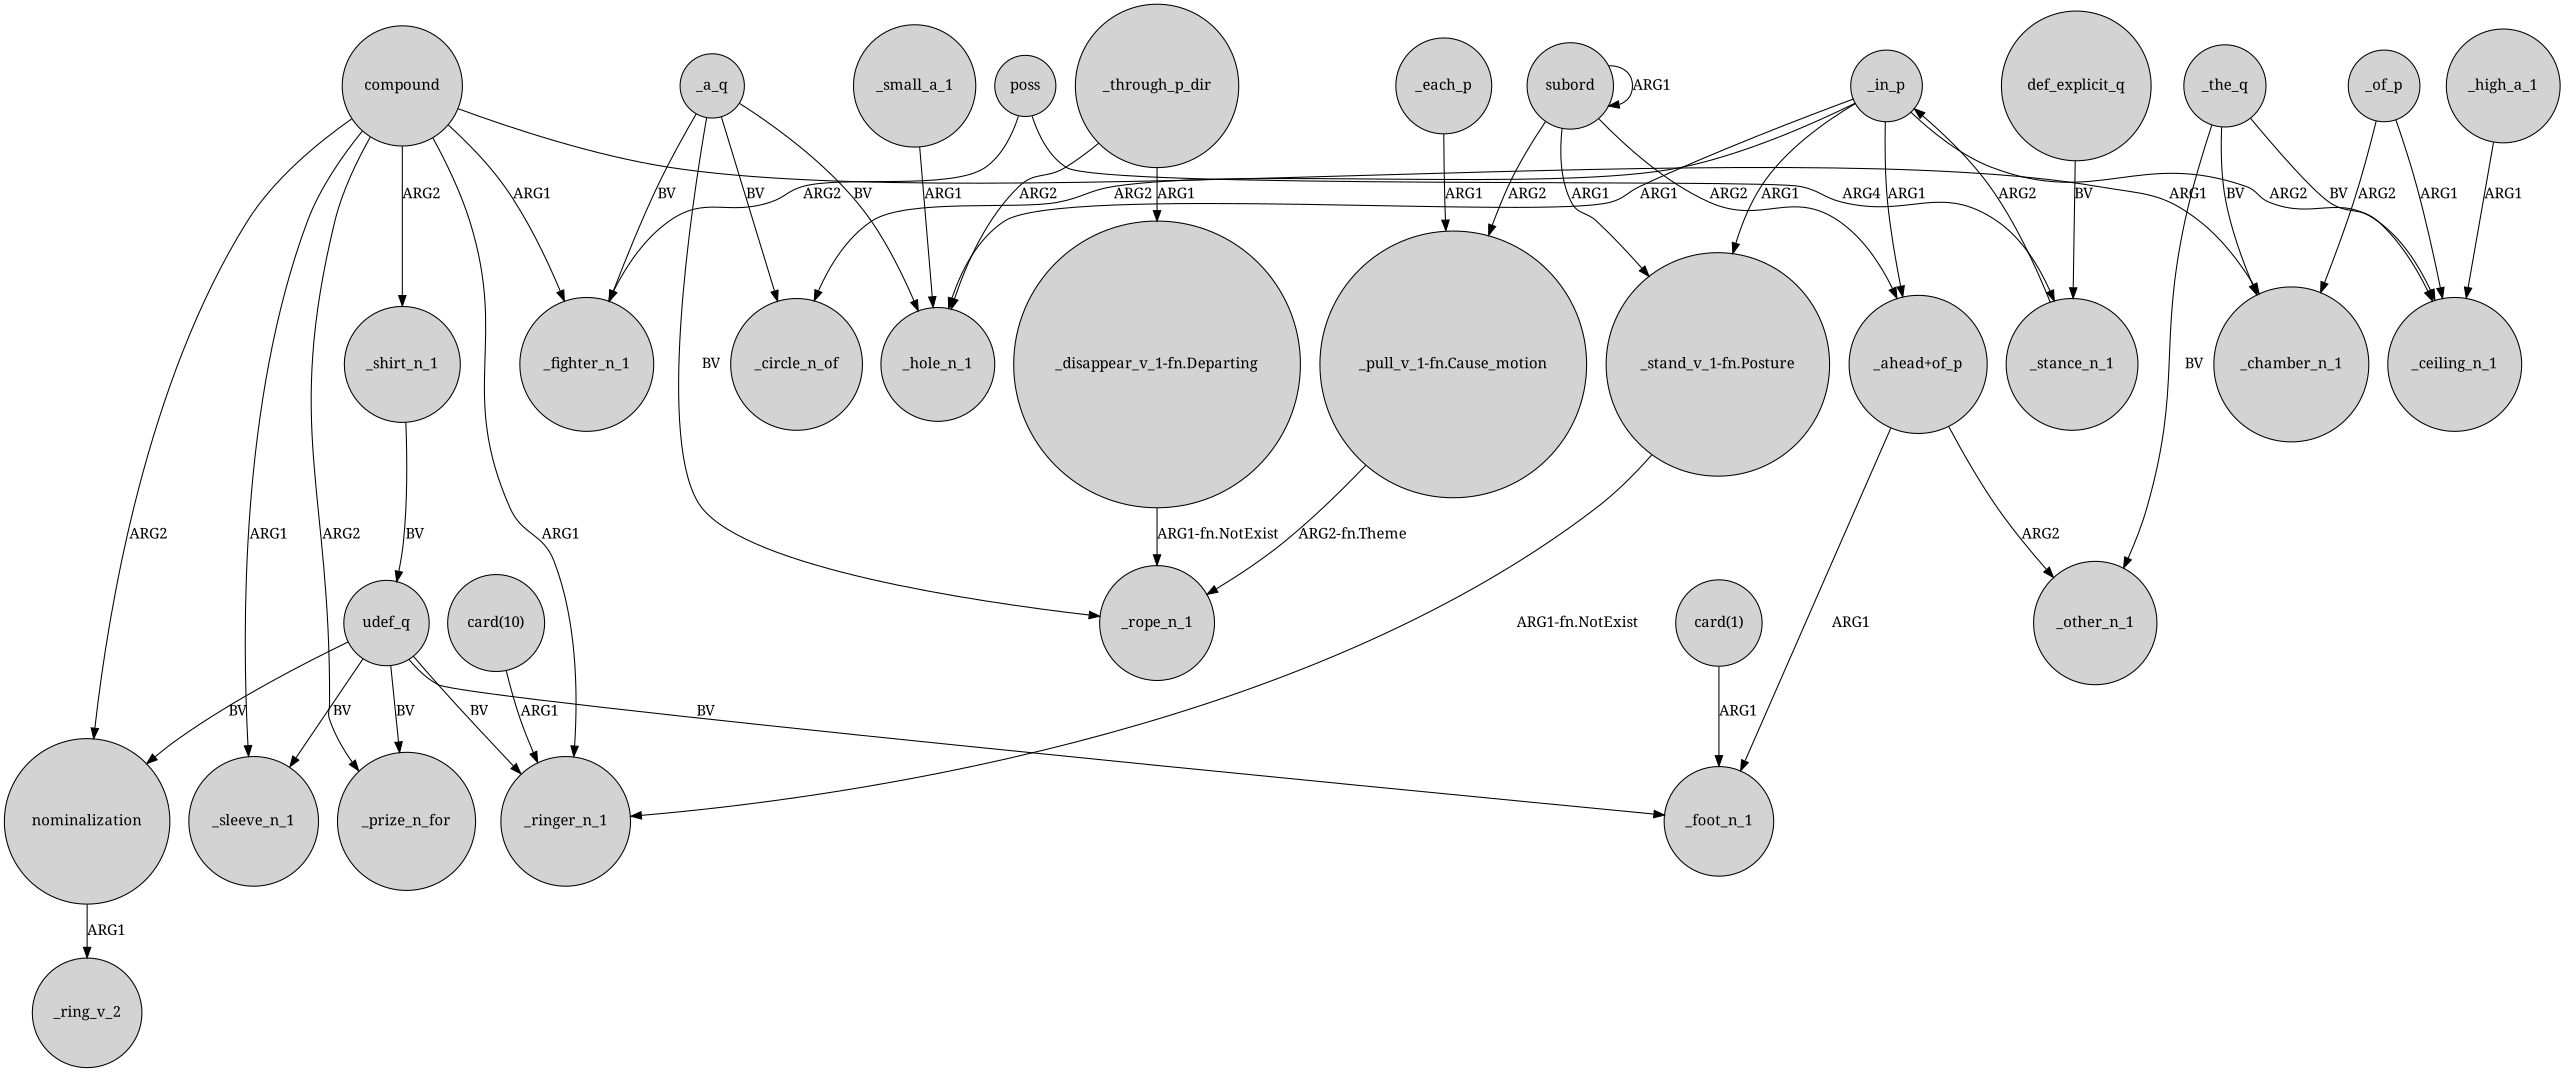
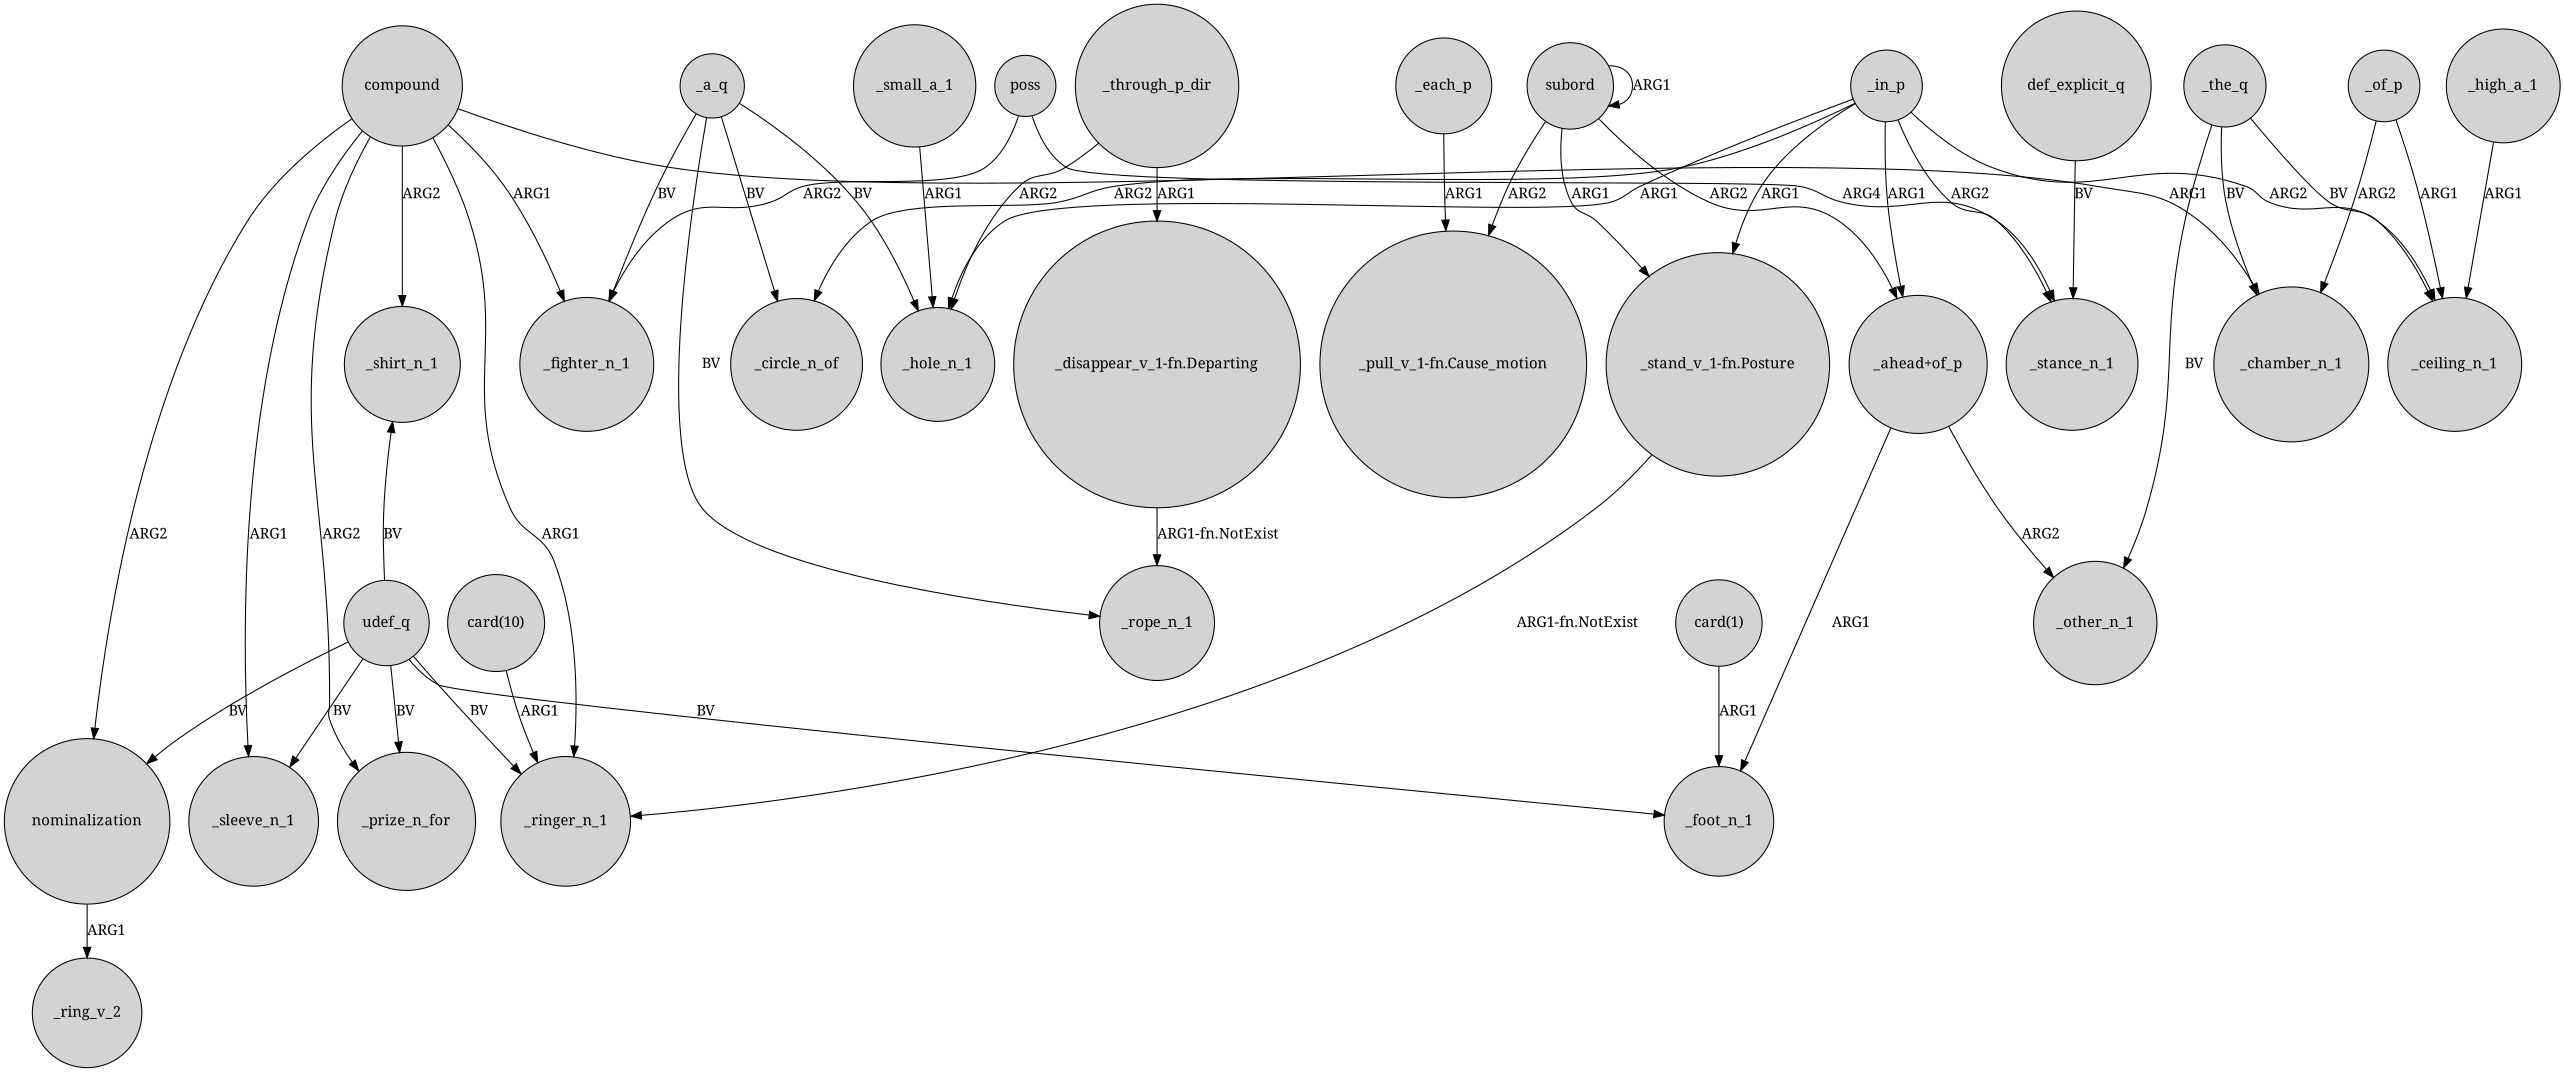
(1999, 200) -> (1944, 195)
(406, 497) -> (384, 506)
(1295, 532) -> none
